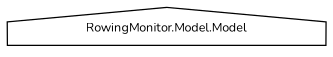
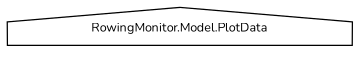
(167, 28) -> (180, 28)
